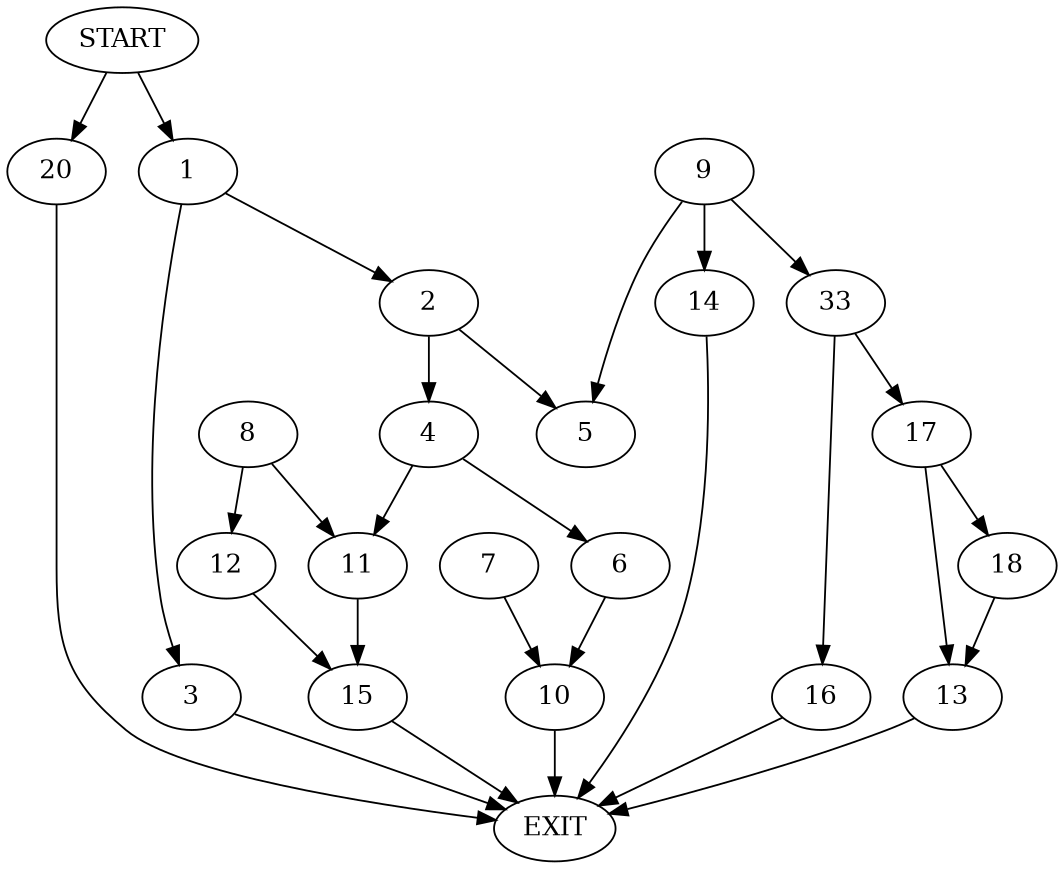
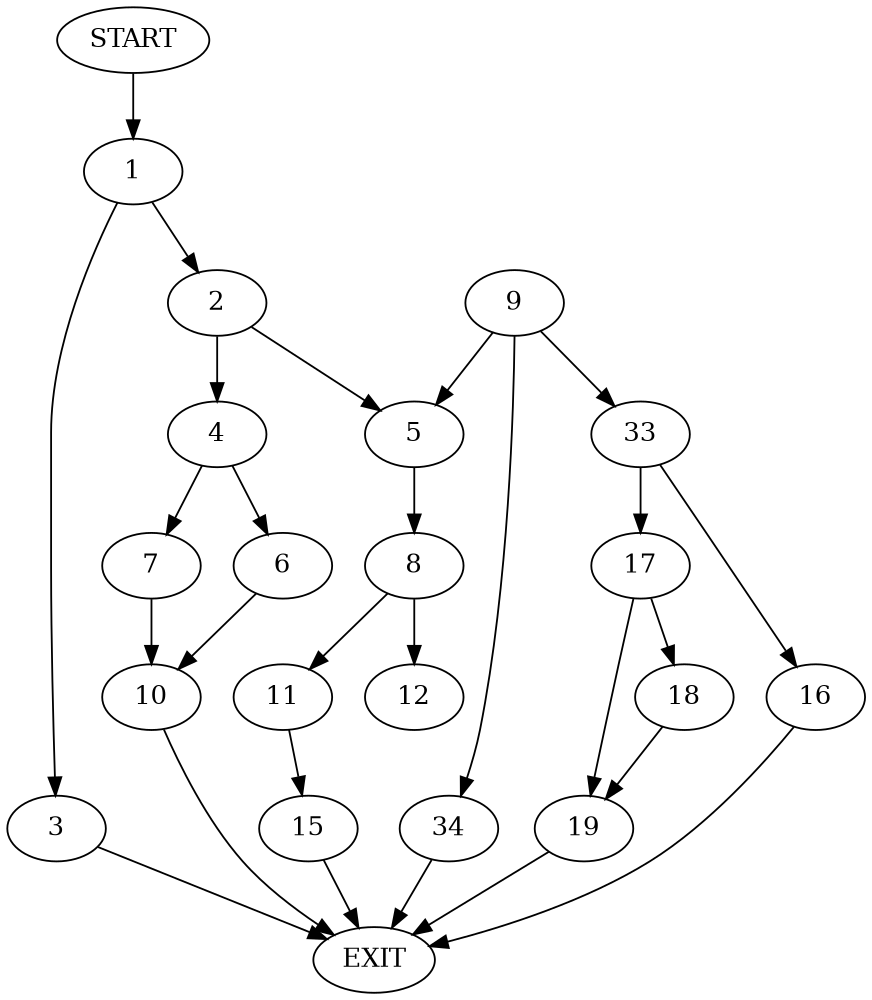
(57, 172) -> none
(704, 303) -> (449, 829)
none -> (414, 491)
(398, 492) -> (189, 492)
(285, 625) -> none
(953, 697) -> (584, 829)
